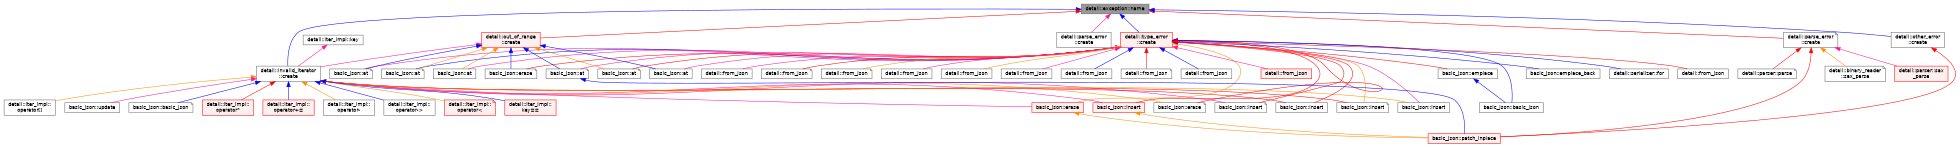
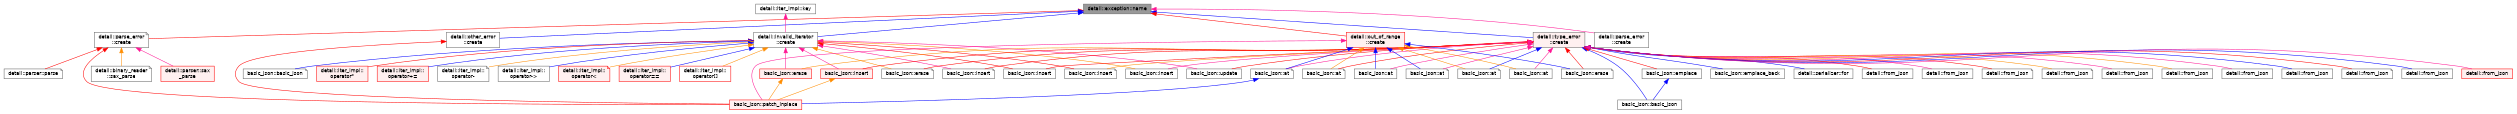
(1146, 40) -> (1559, 40)
(399, 55) -> (1029, 45)
none -> (1305, 58)
(30, 108) -> (705, 74)
(349, 108) -> (463, 74)
(530, 108) -> (645, 74)
